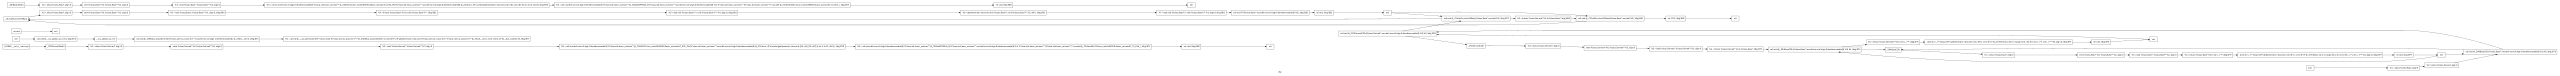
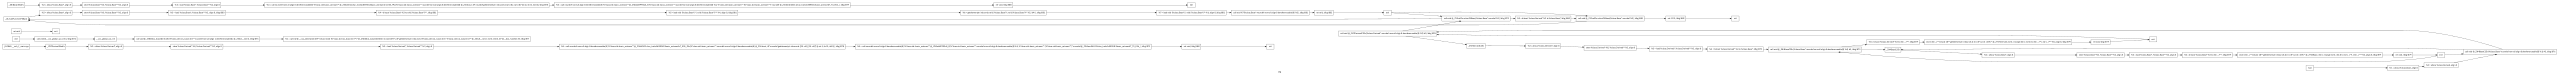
(1893, 42) -> (1893, 42)
